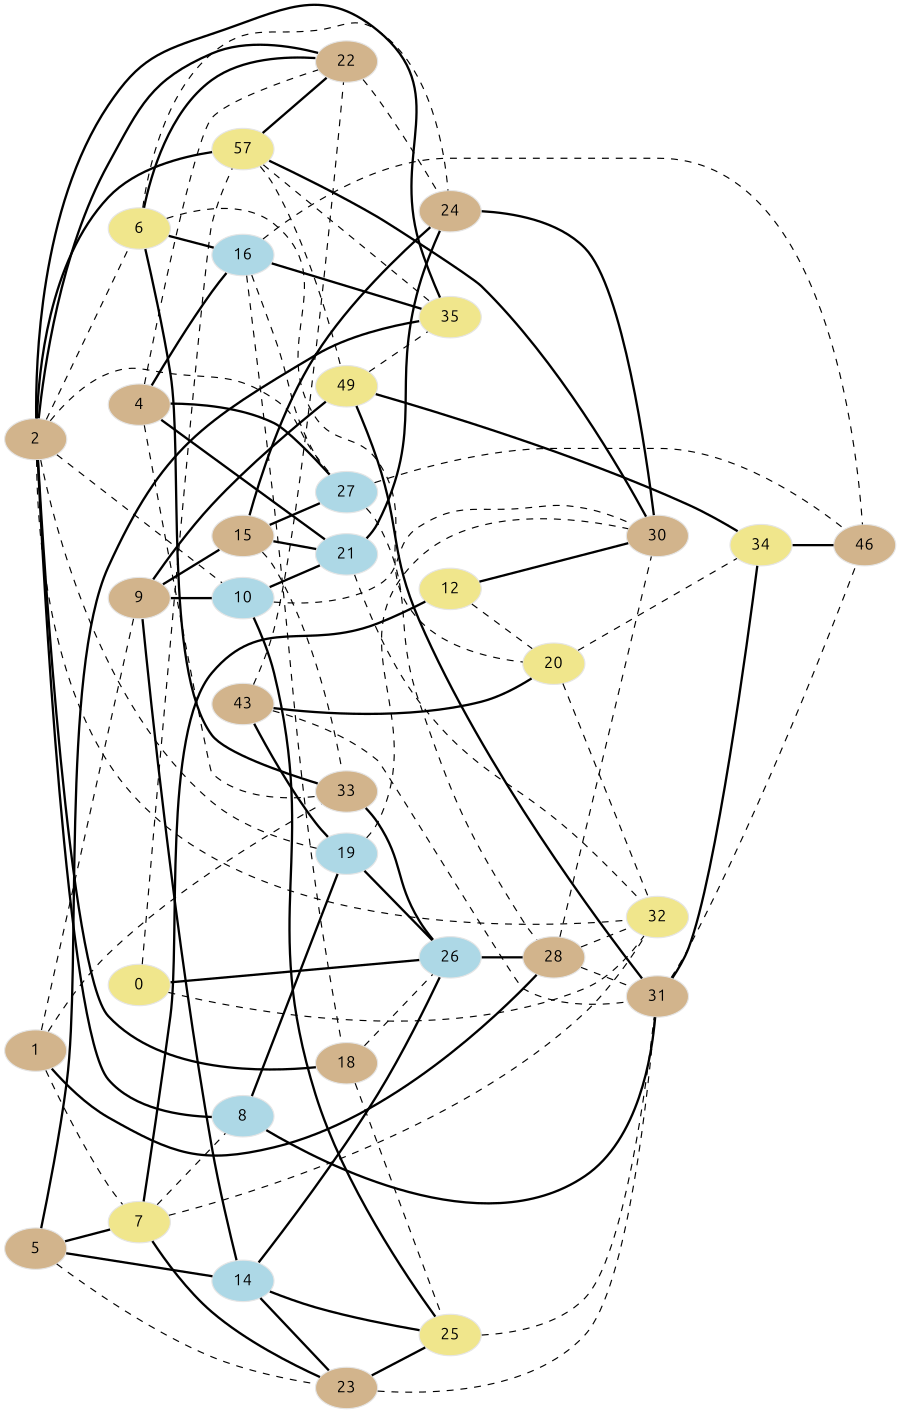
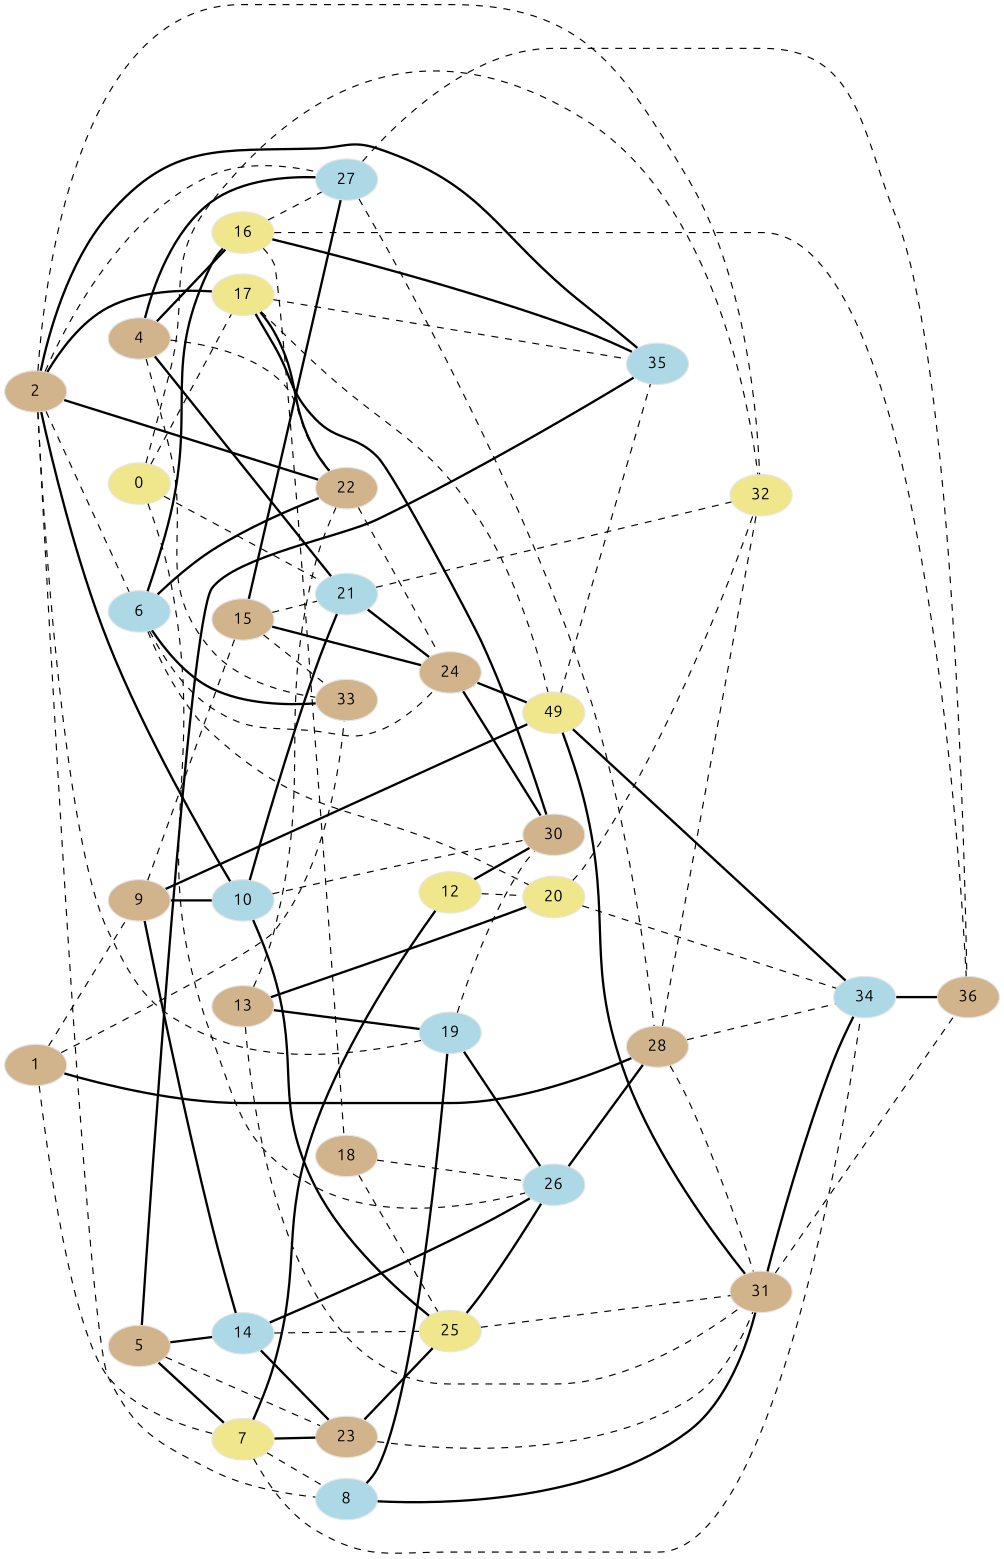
(243, 149) -> (243, 295)
(139, 229) -> (139, 611)
(243, 255) -> (243, 233)
(450, 317) -> (657, 364)
(144, 522) -> (114, 656)
none -> (247, 541)
(761, 545) -> (865, 997)
(865, 545) -> (968, 997)
(297, 546) -> (295, 607)
(190, 568) -> (196, 748)
none -> (493, 689)
(243, 704) -> (243, 1006)
(606, 747) -> (761, 1022)
(400, 874) -> (505, 1259)
(82, 928) -> none
(282, 972) -> (192, 971)
(84, 993) -> (74, 1020)
(432, 1116) -> (717, 1510)
(344, 1315) -> (354, 1332)
